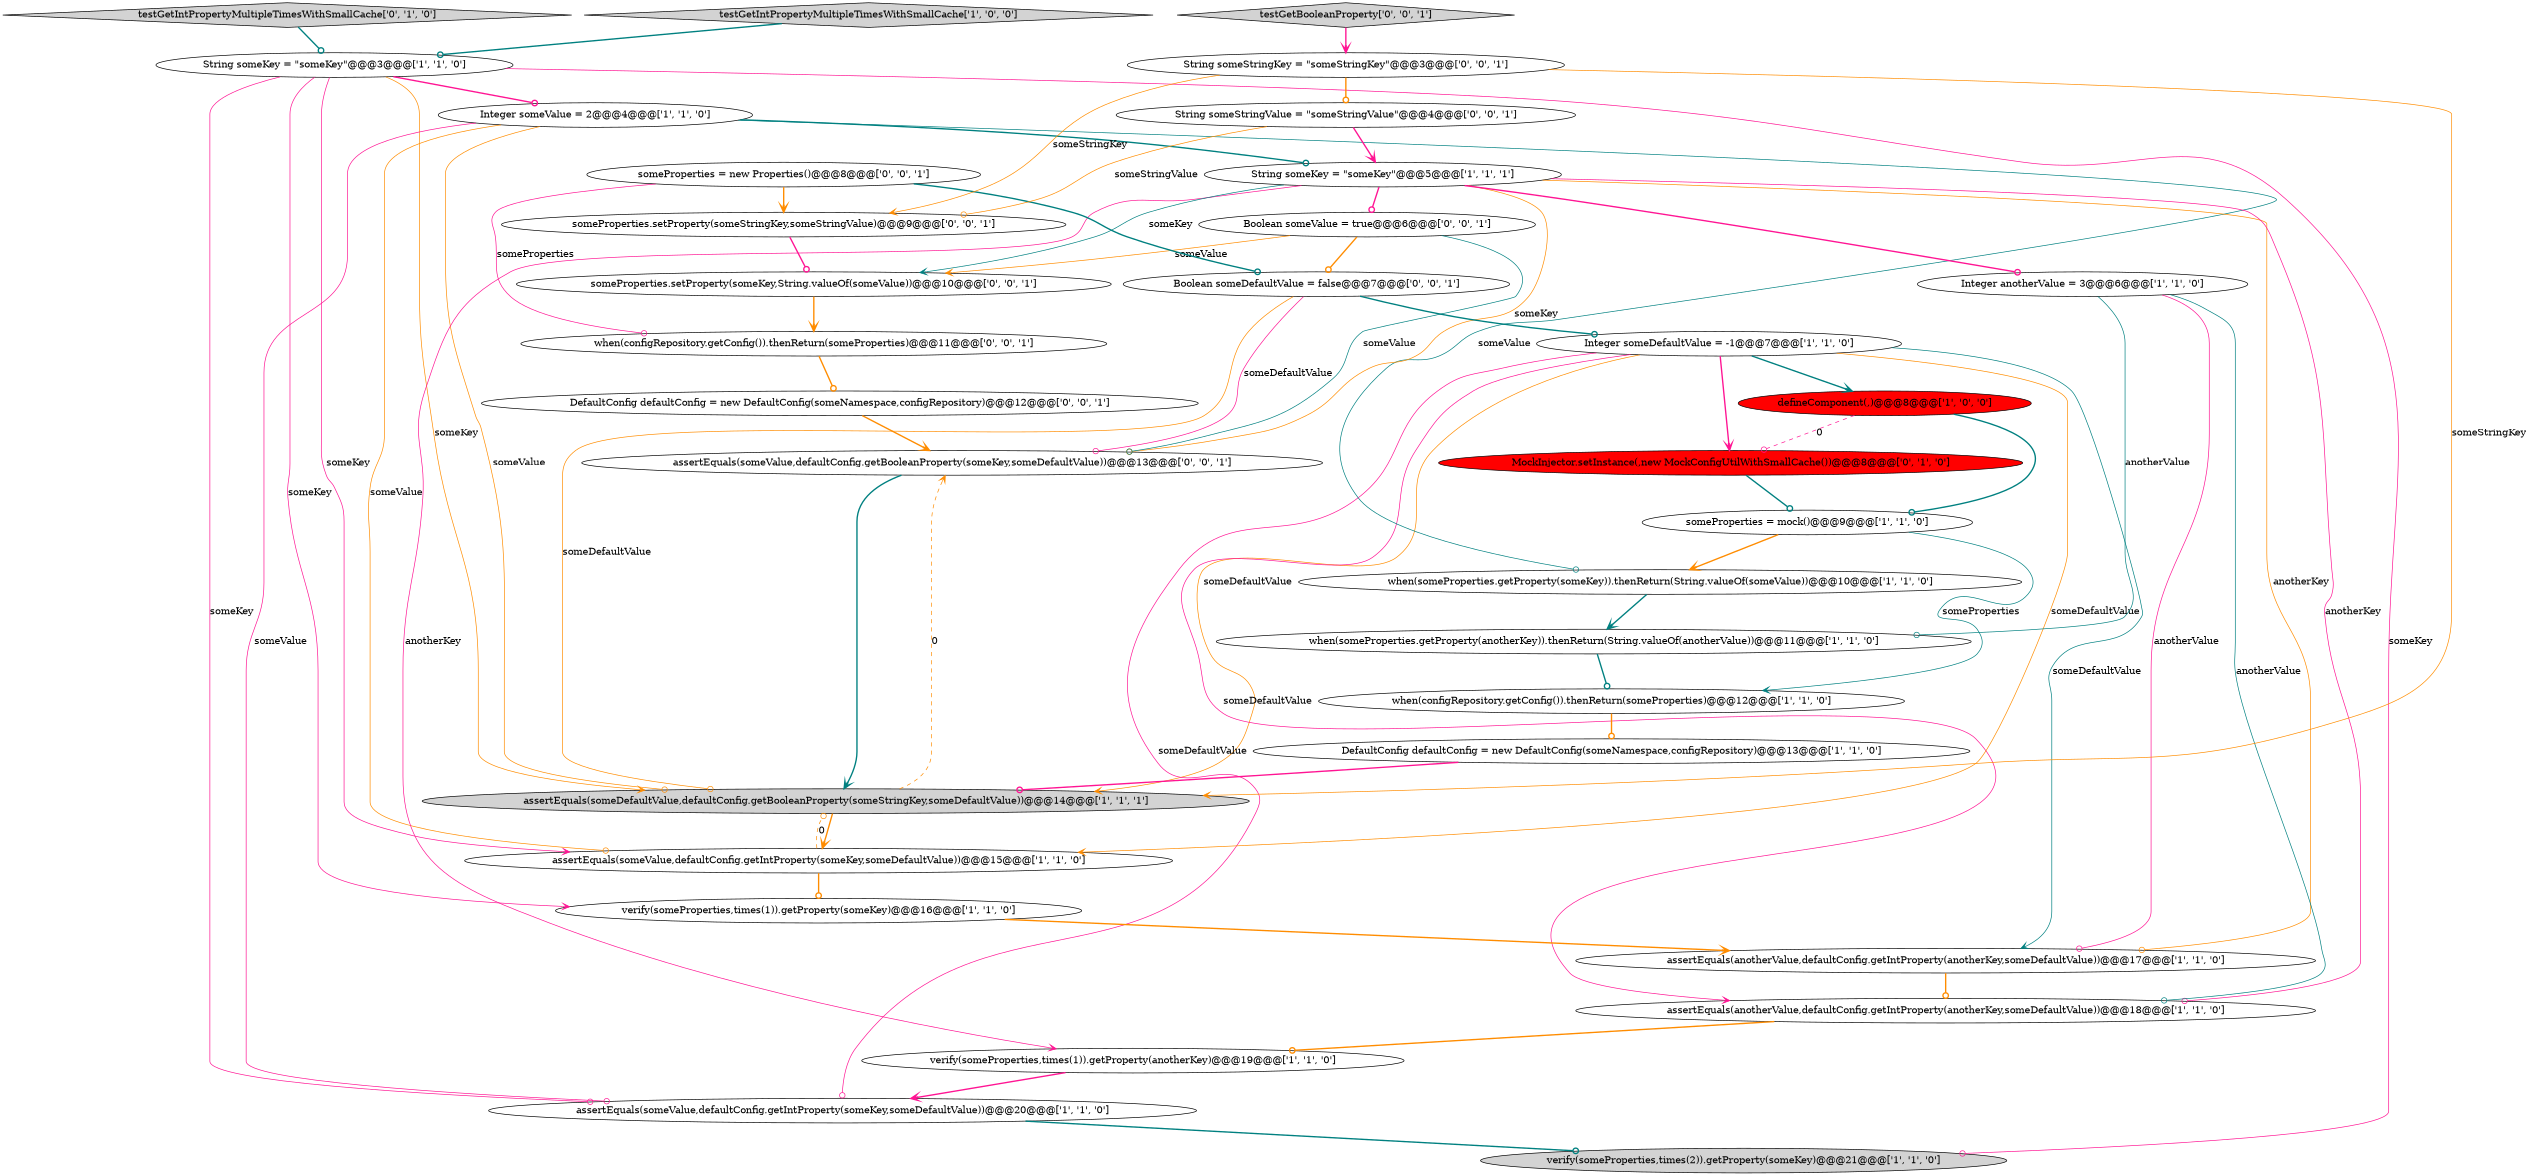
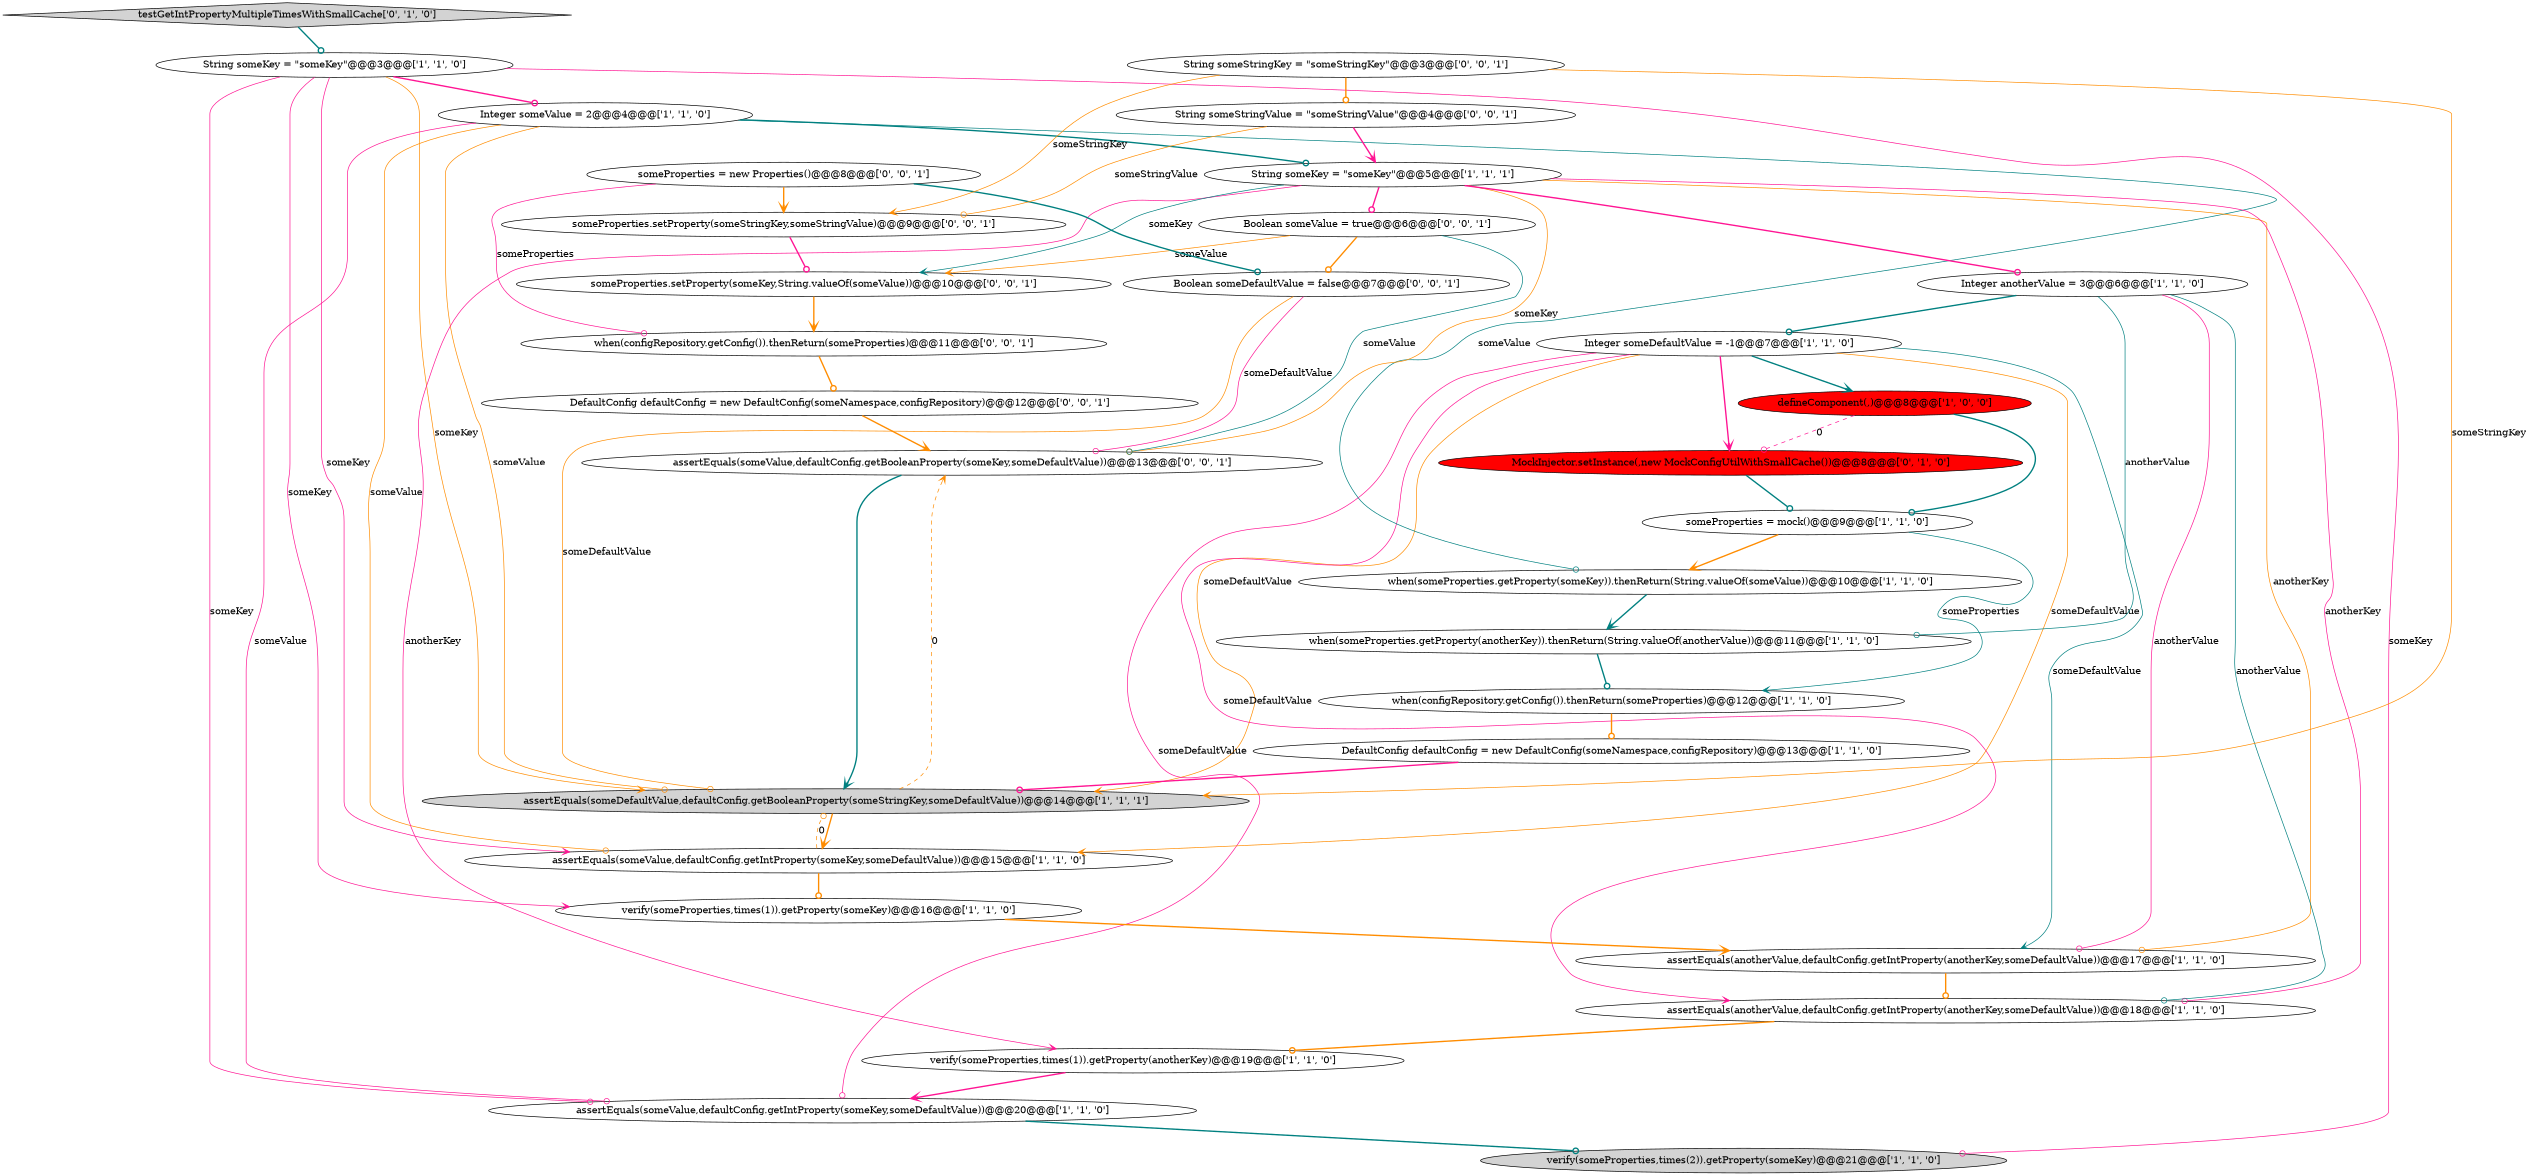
(869, 15) -> none
(1346, 15) -> none
(1463, 318) -> (1904, 313)
